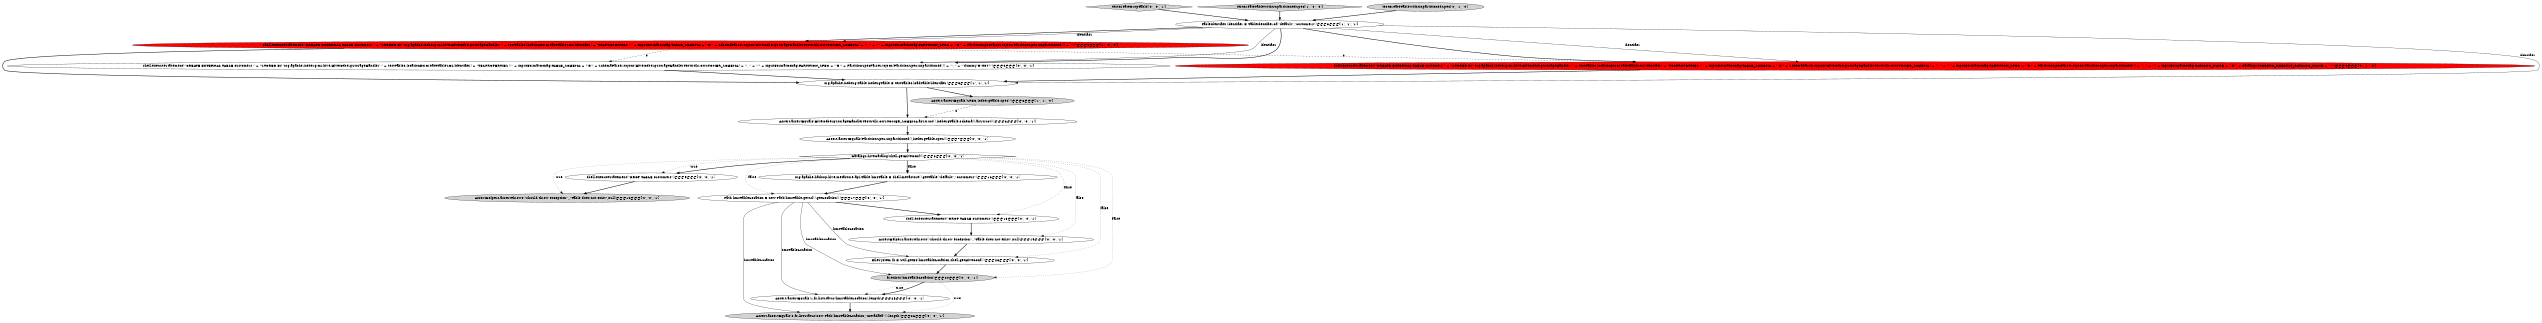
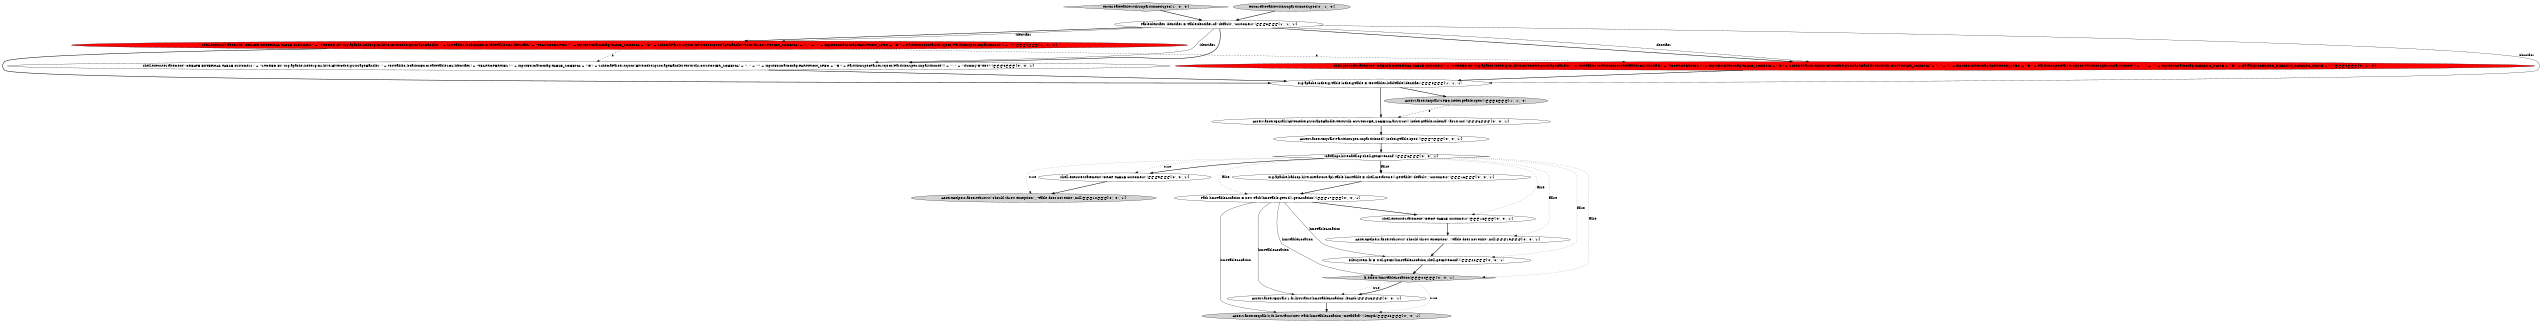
(1139, 7) -> none
(932, 278) -> (1409, 278)
